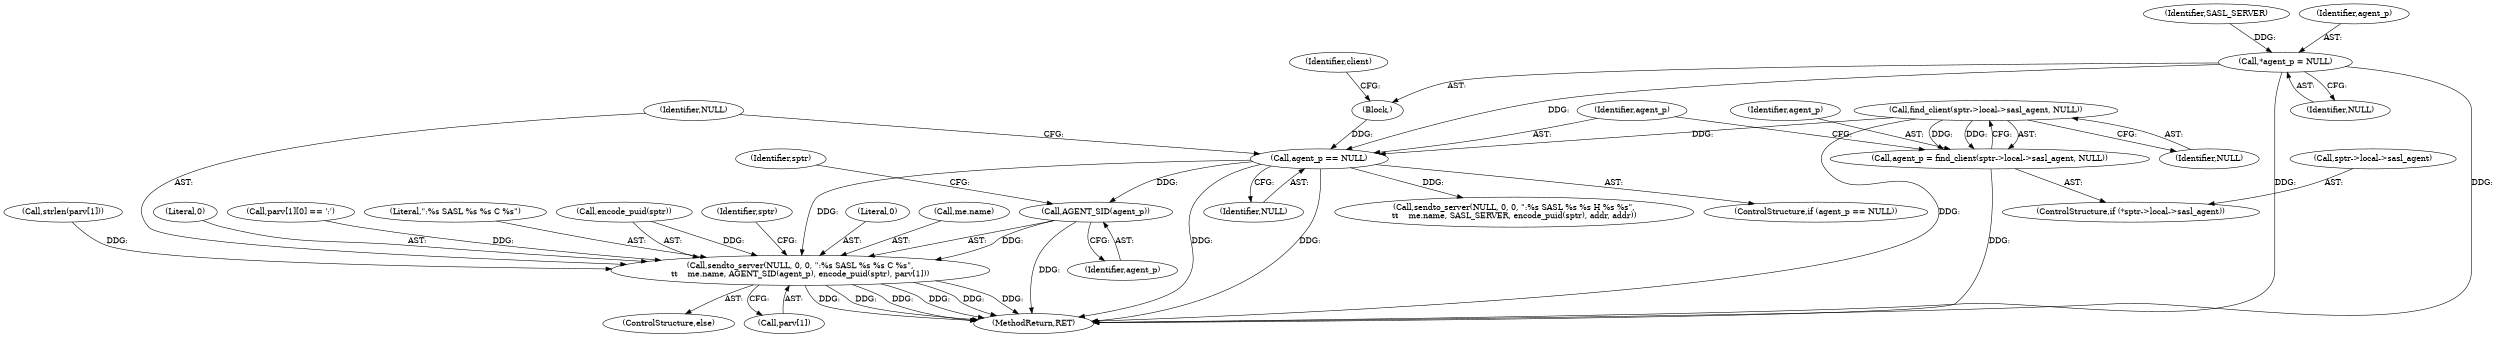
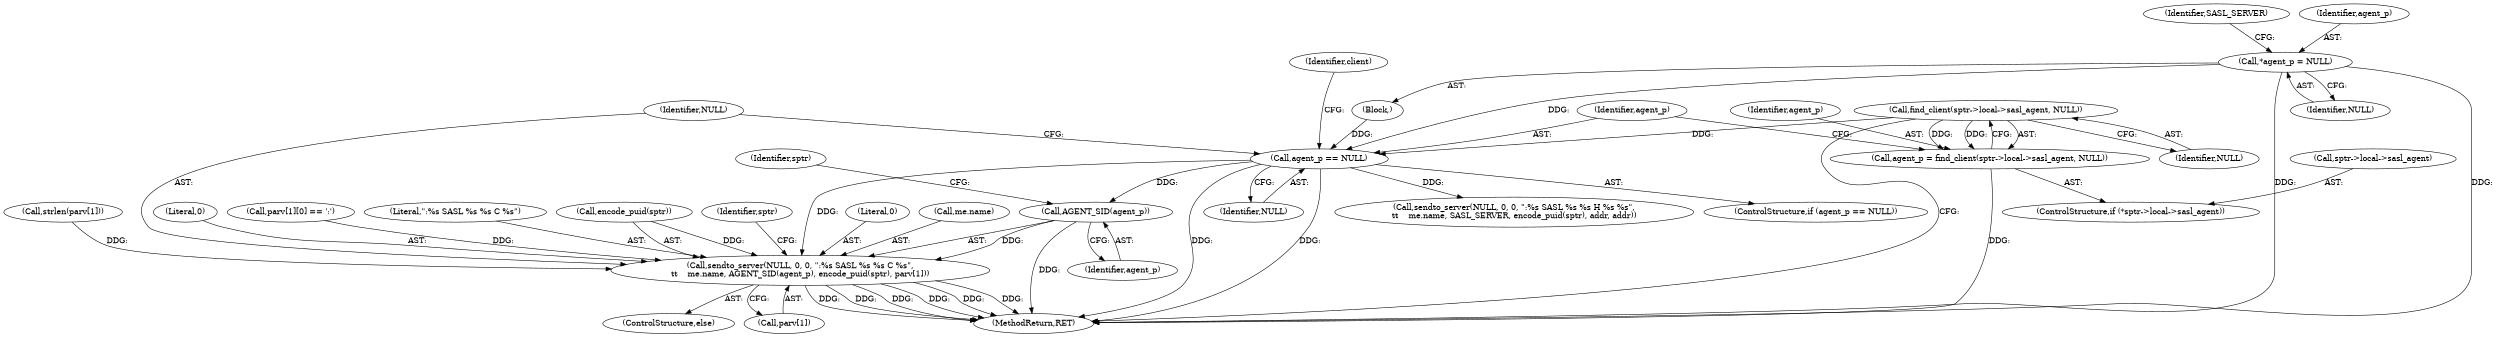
(2266, 38) -> (2266, 38)
(1356, 84) -> (1323, 107)
(1951, 212) -> (1951, 212)
